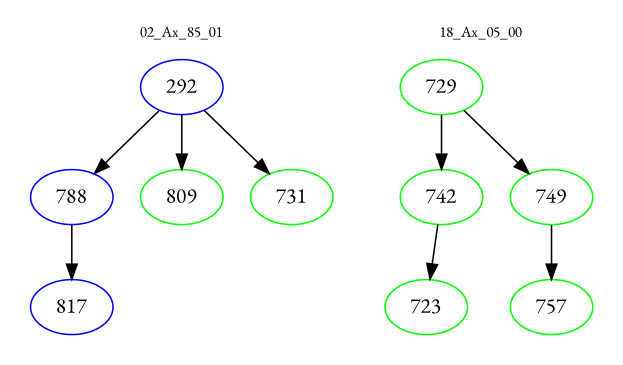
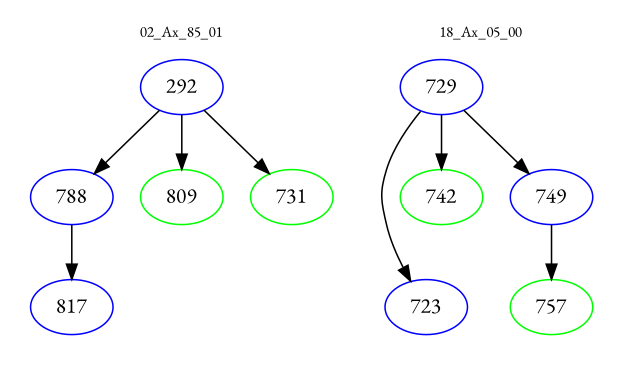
(442, 87) -> (442, 87)
(552, 197) -> (552, 197)
(435, 244) -> (383, 186)
(426, 307) -> (426, 307)
